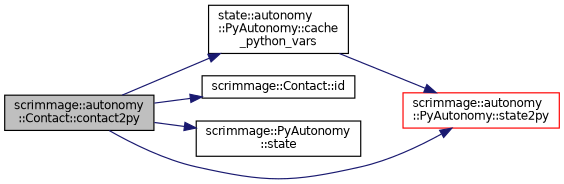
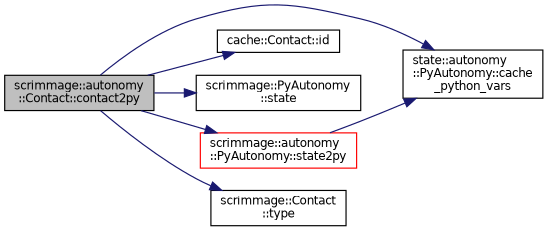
(382, 71) -> (368, 118)
(278, 87) -> (278, 41)
none -> (278, 208)
